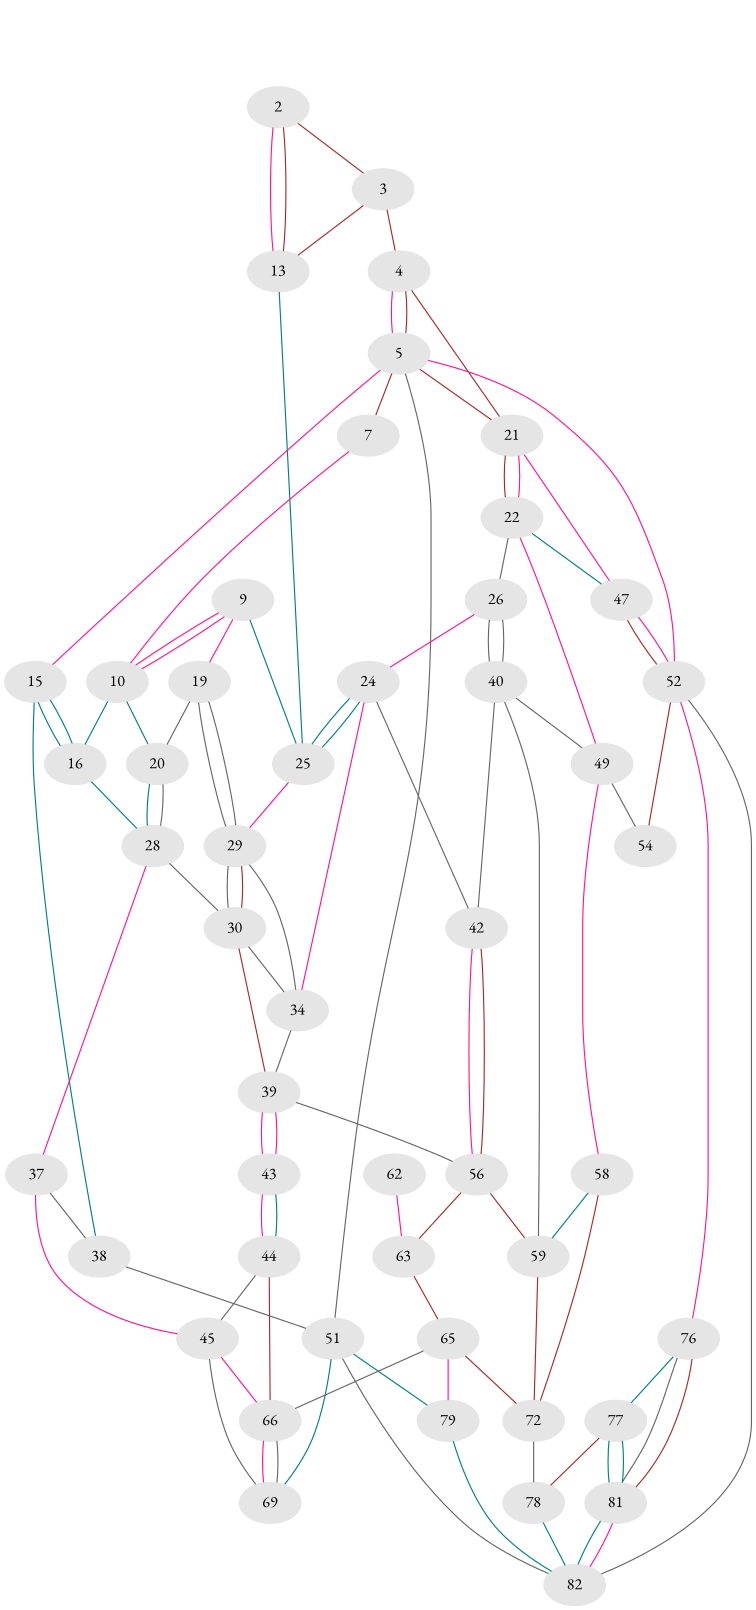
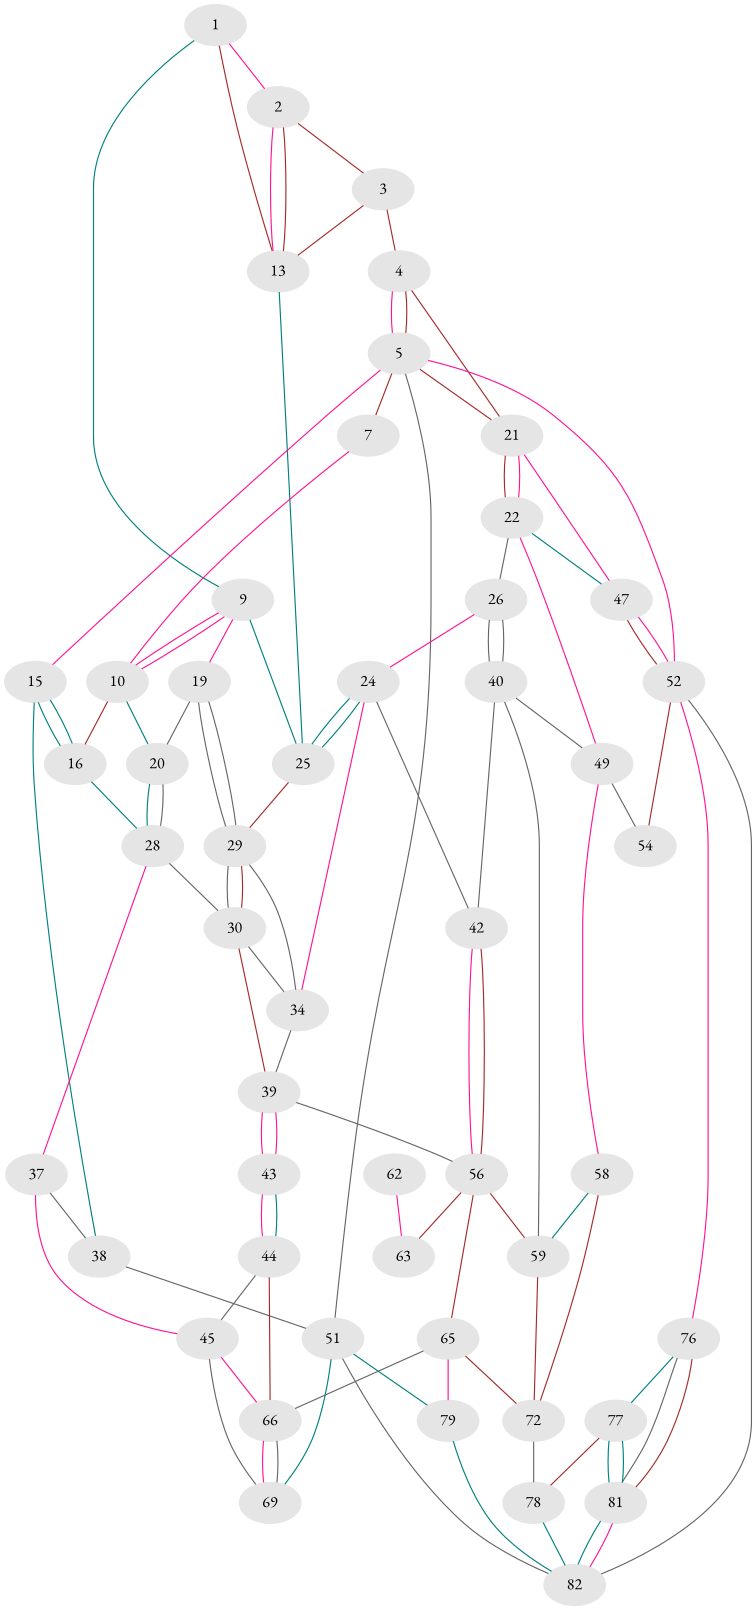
none -> (216, 25)
(96, 723) -> (96, 723)
(269, 805) -> (269, 805)
(426, 1298) -> (462, 1257)
